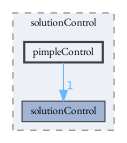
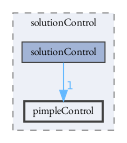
(64, 76) -> (64, 76)
